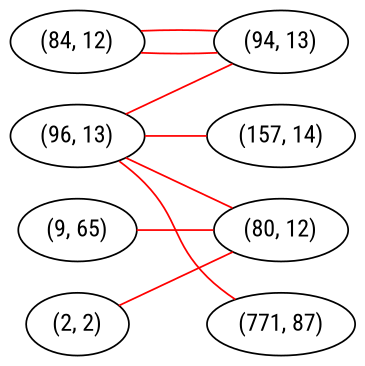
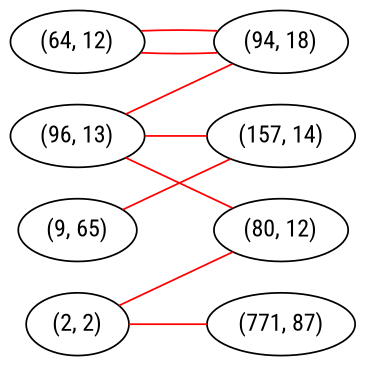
(78, 42) -> (78, 42)
(281, 42) -> (281, 42)
(170, 219) -> (168, 324)
(164, 230) -> (166, 189)
